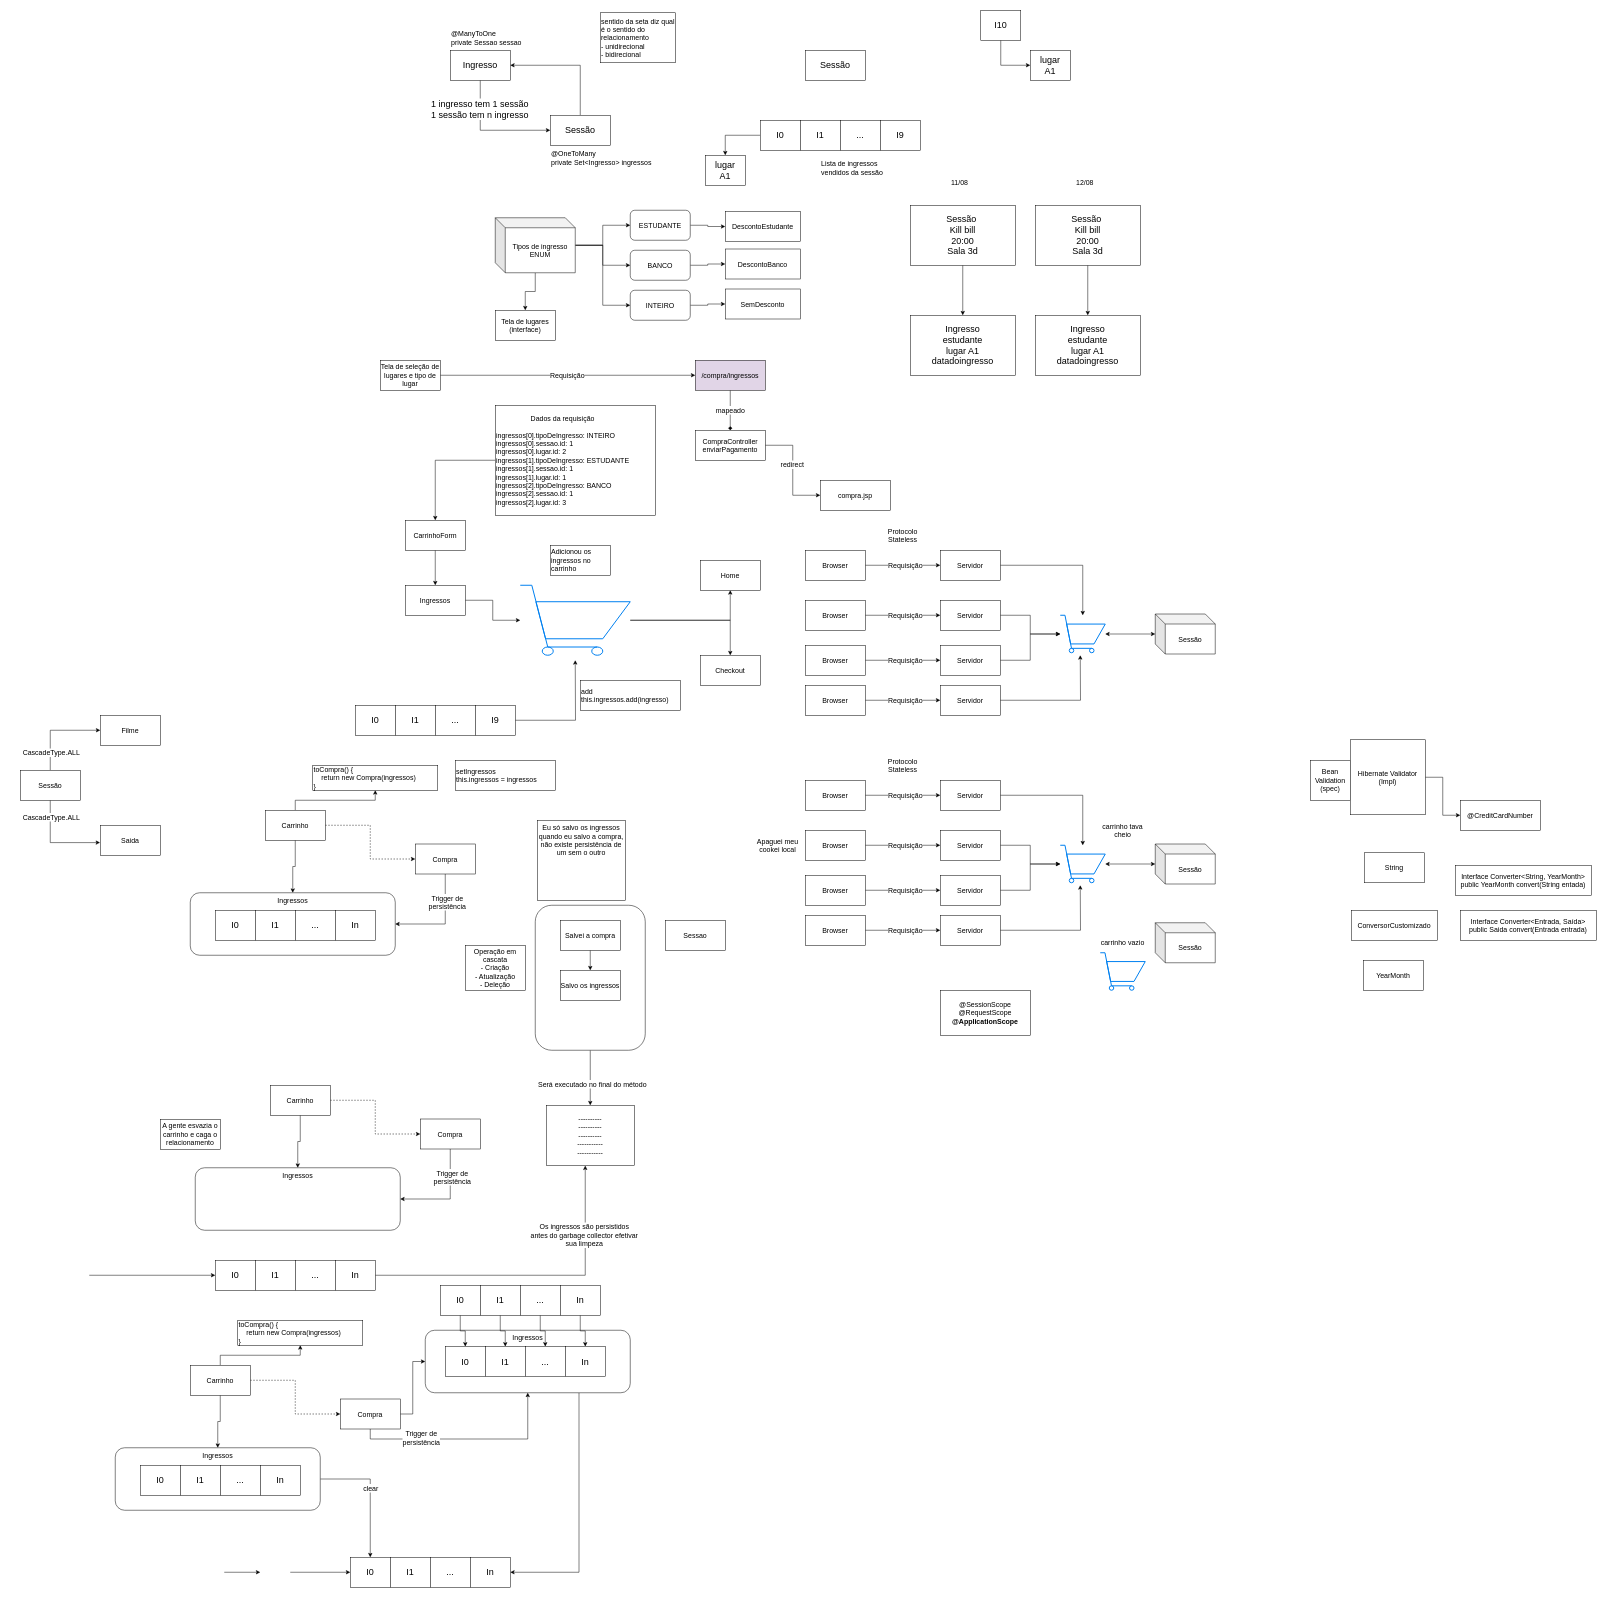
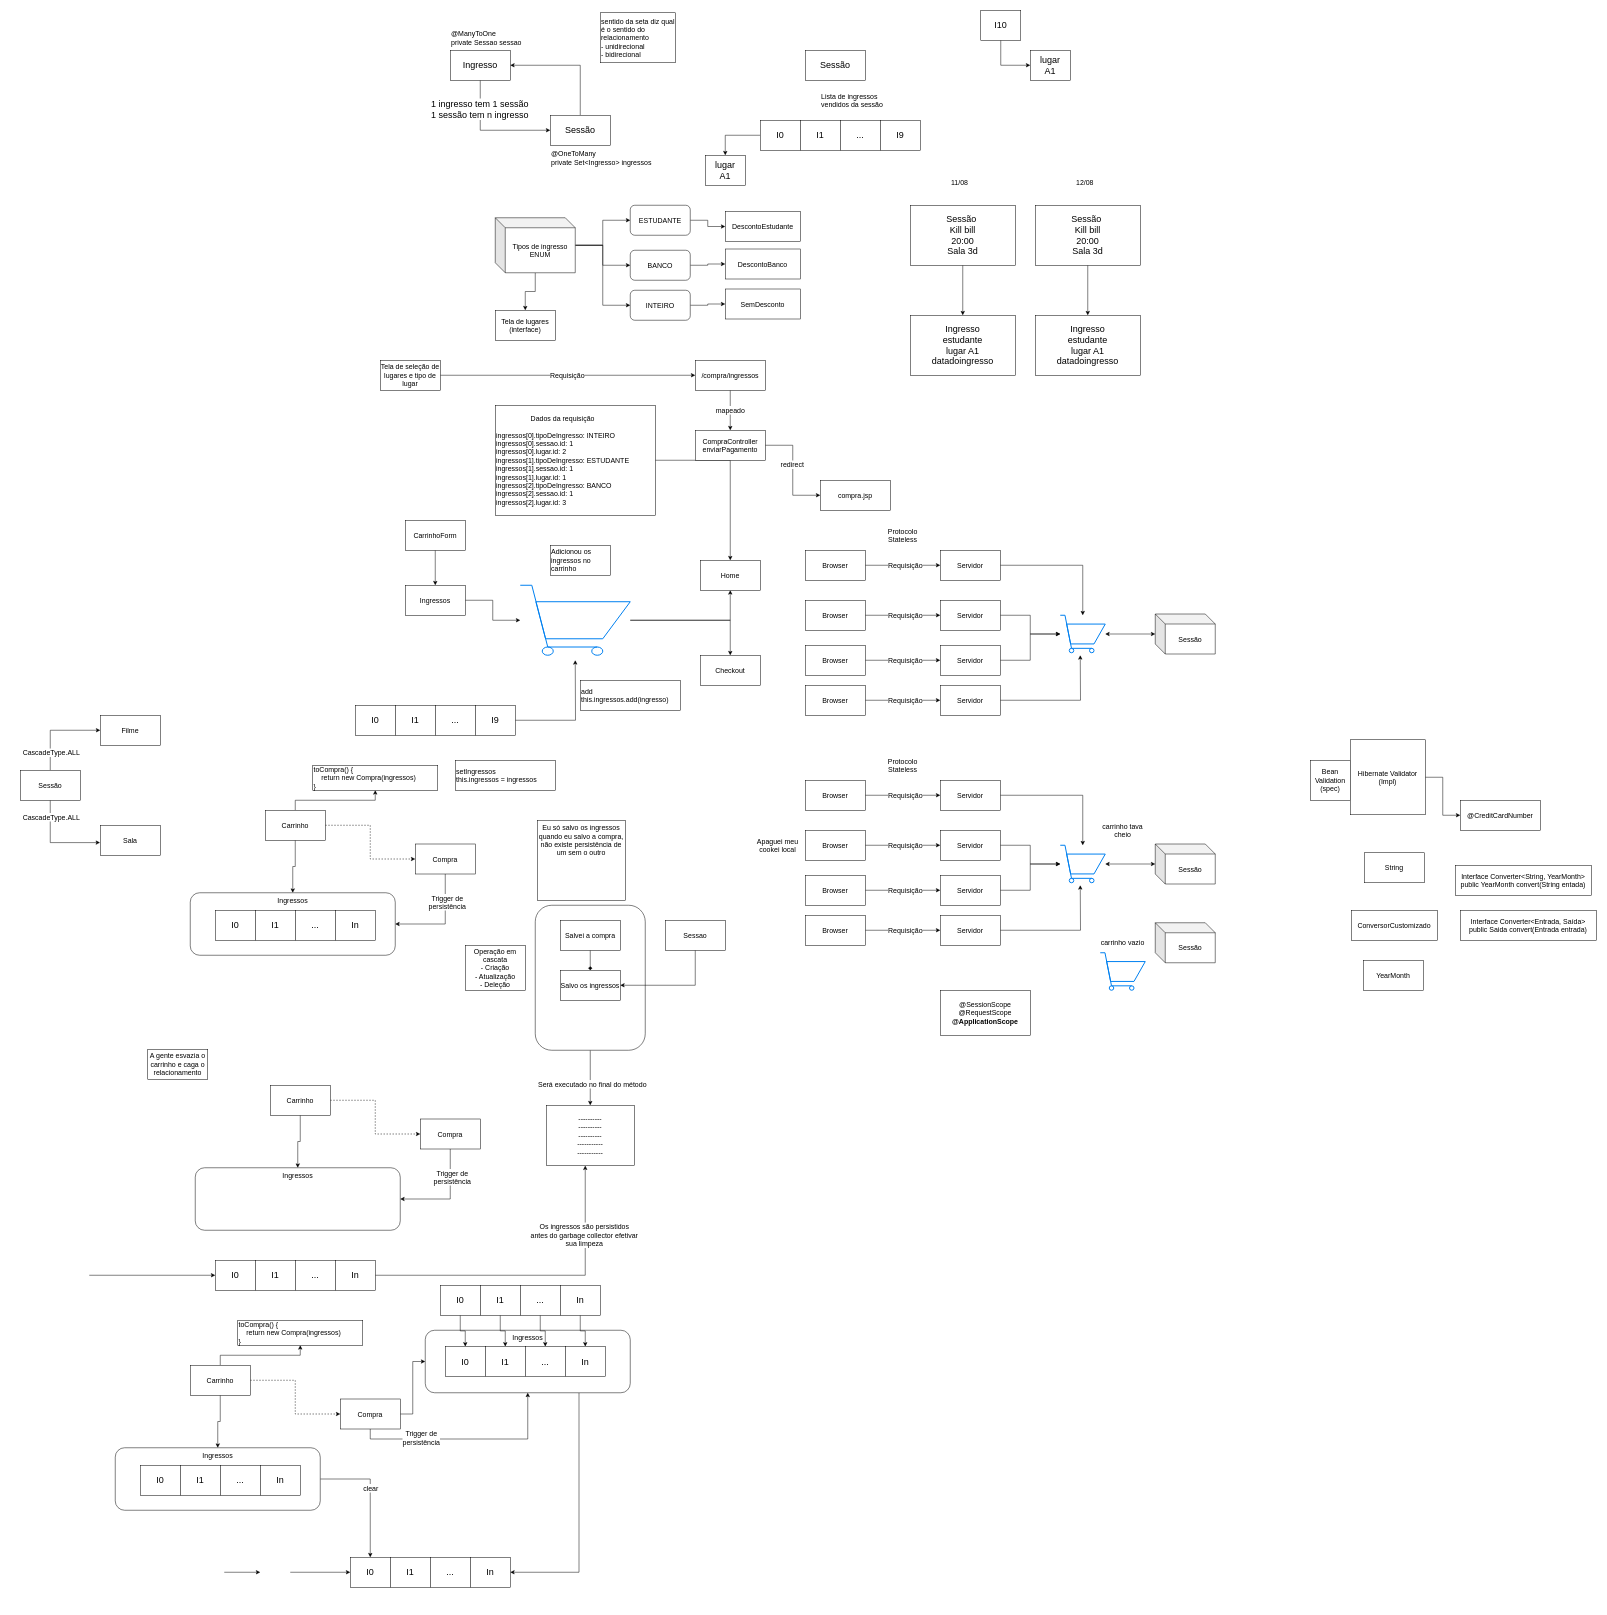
(855, 168) -> (855, 100)
(660, 225) -> (660, 220)
(730, 375) -> (730, 375)
(730, 425) -> (730, 425)
(435, 515) -> (730, 555)
(130, 840) -> (130, 840)
(590, 965) -> (590, 965)
none -> (624, 985)
(190, 1134) -> (178, 1064)
